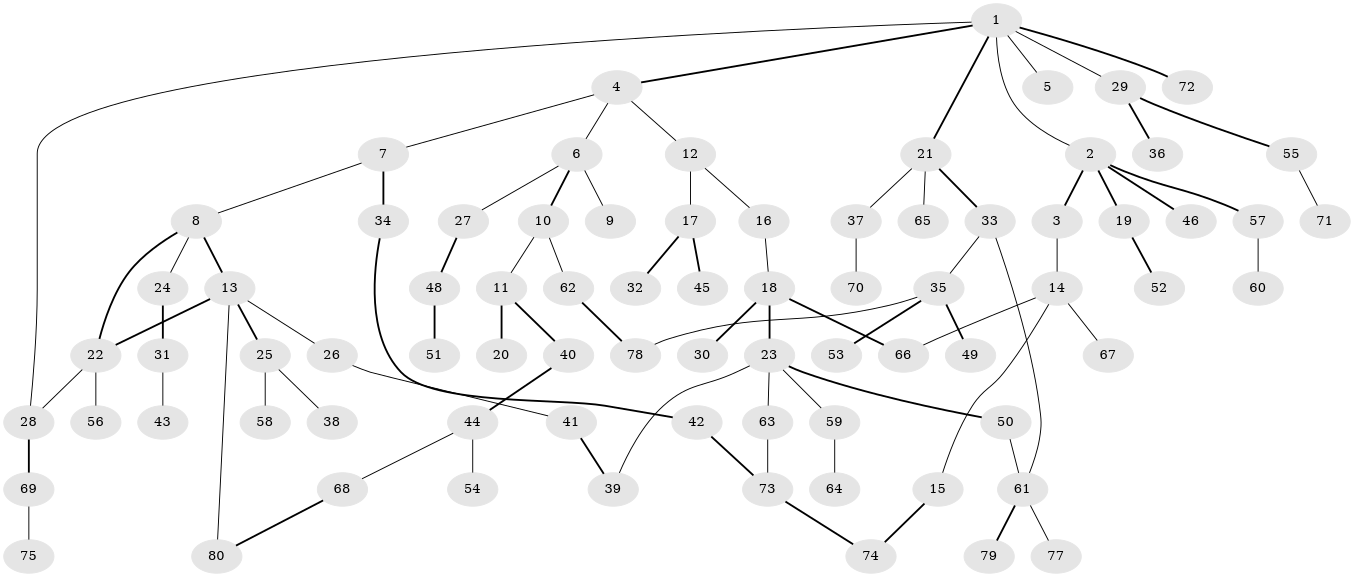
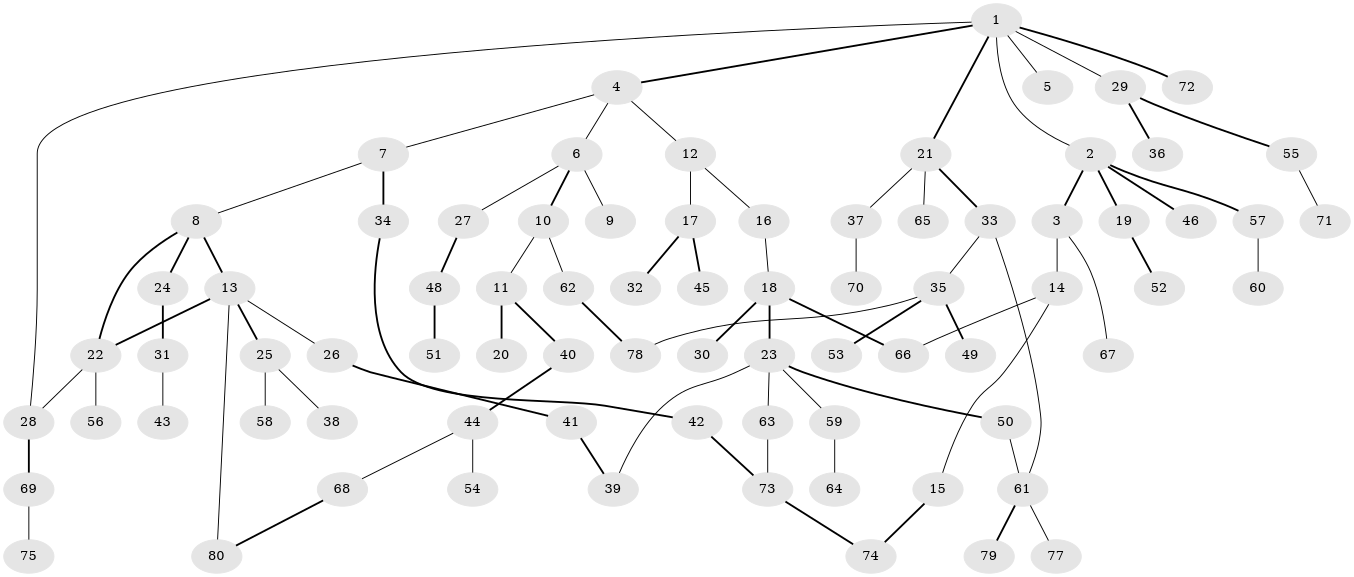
(180, 255) -> (180, 255)
(1083, 322) -> (1095, 285)
(401, 380) -> (401, 380)
